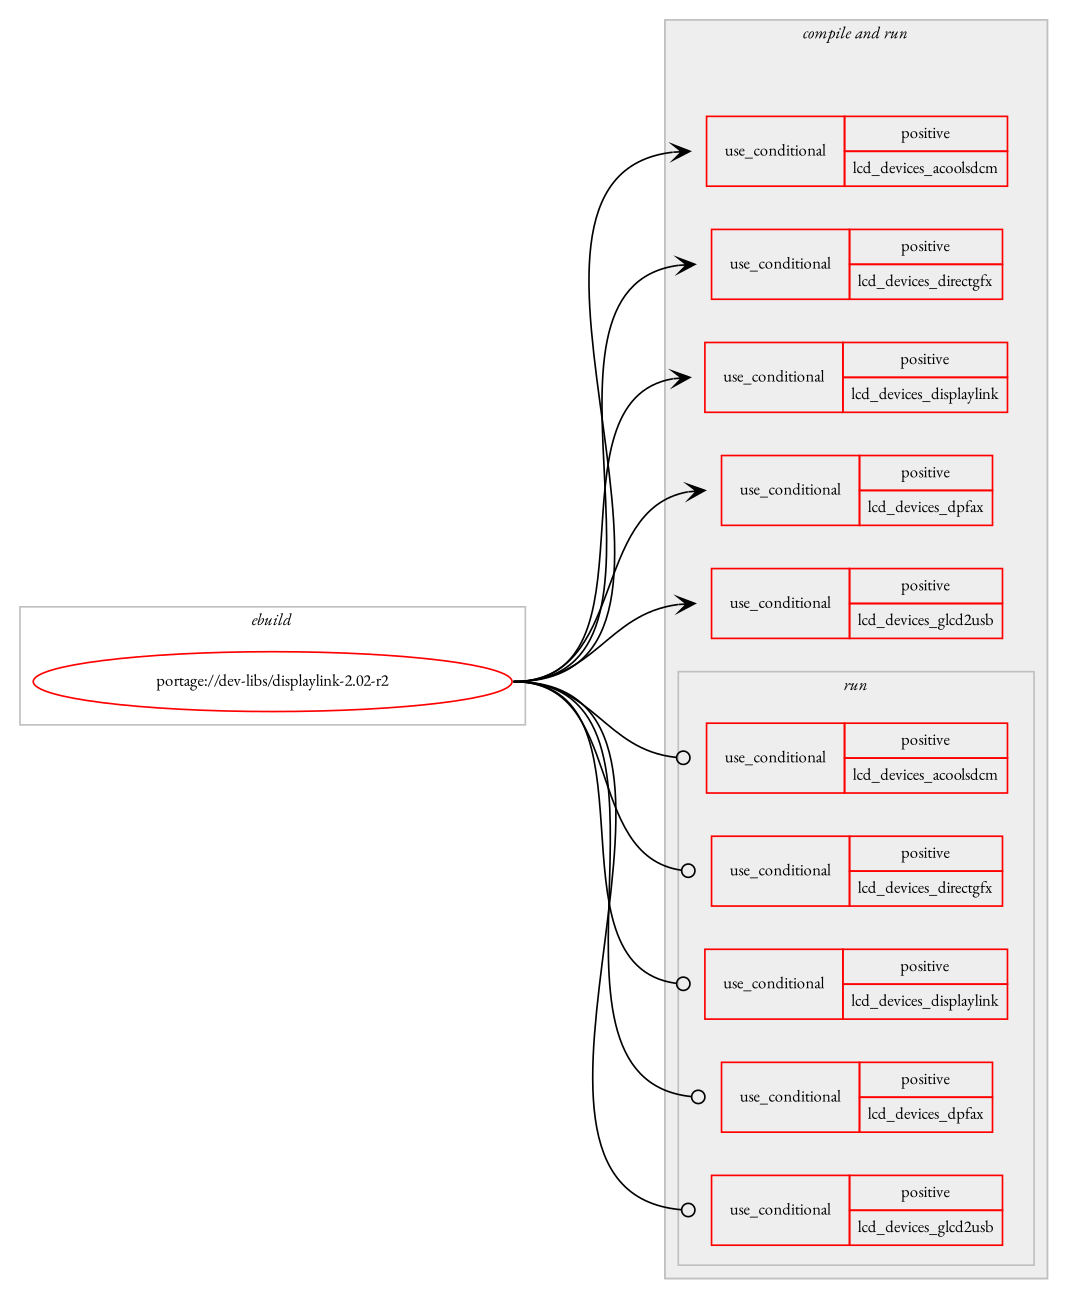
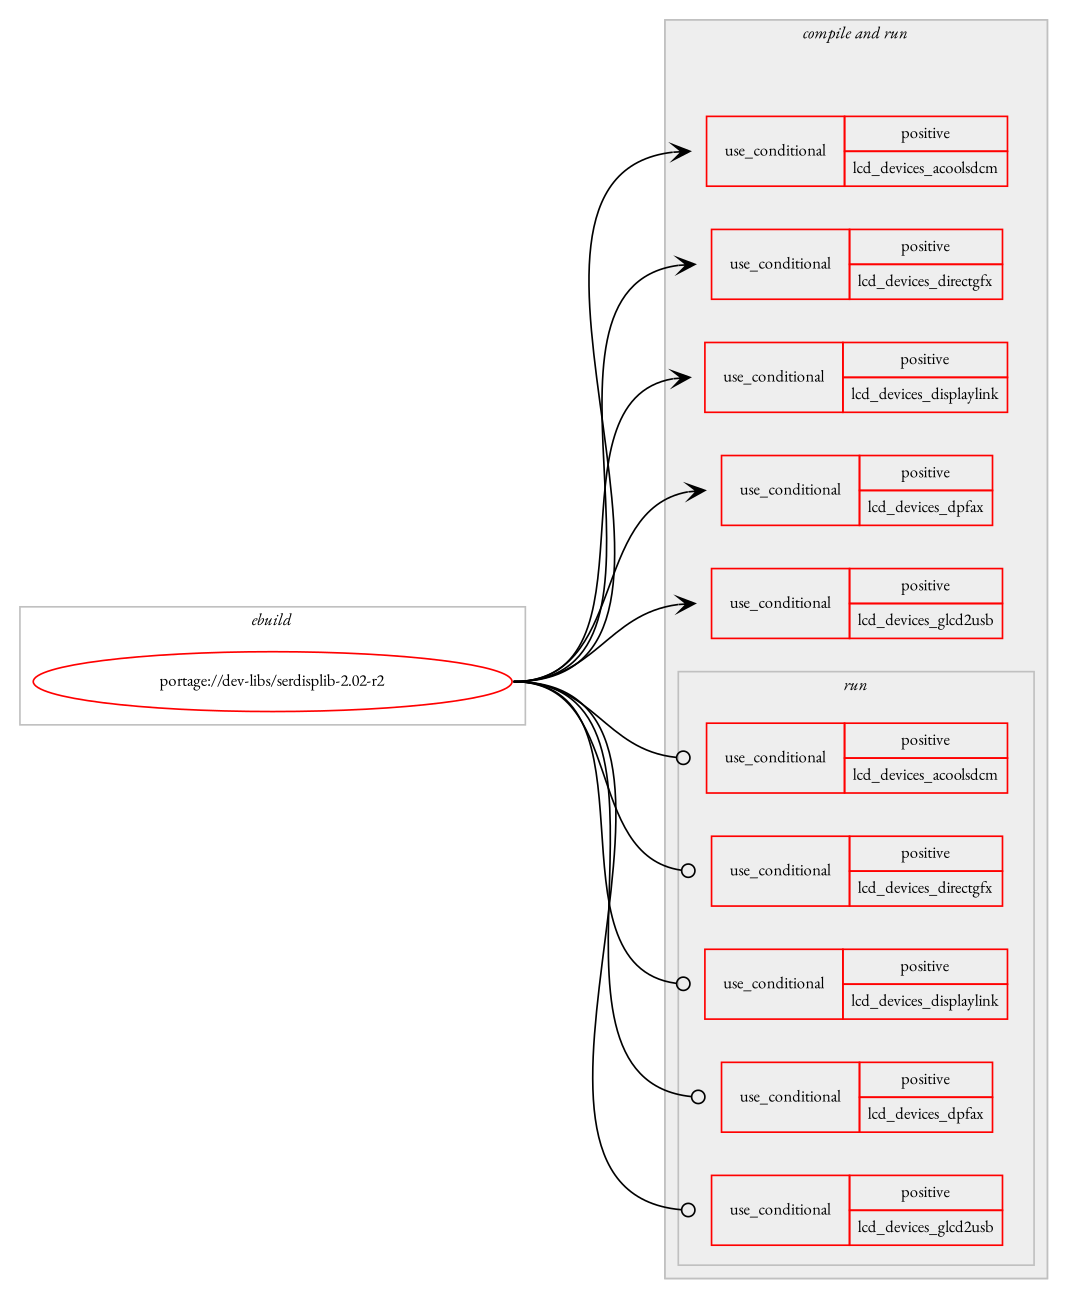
(273, 682) -> (273, 682)
